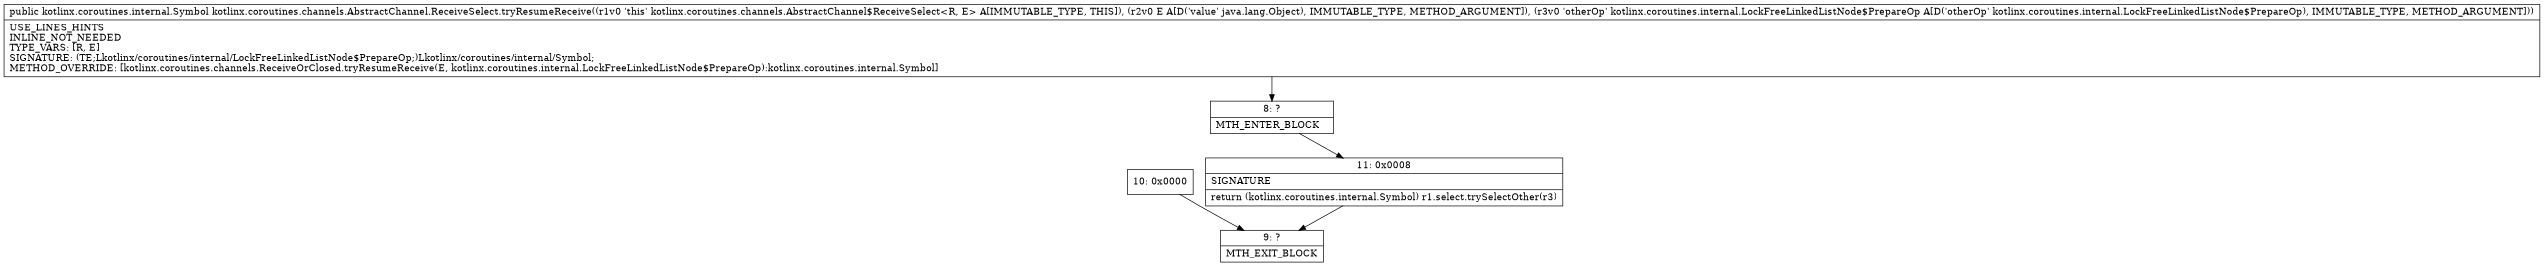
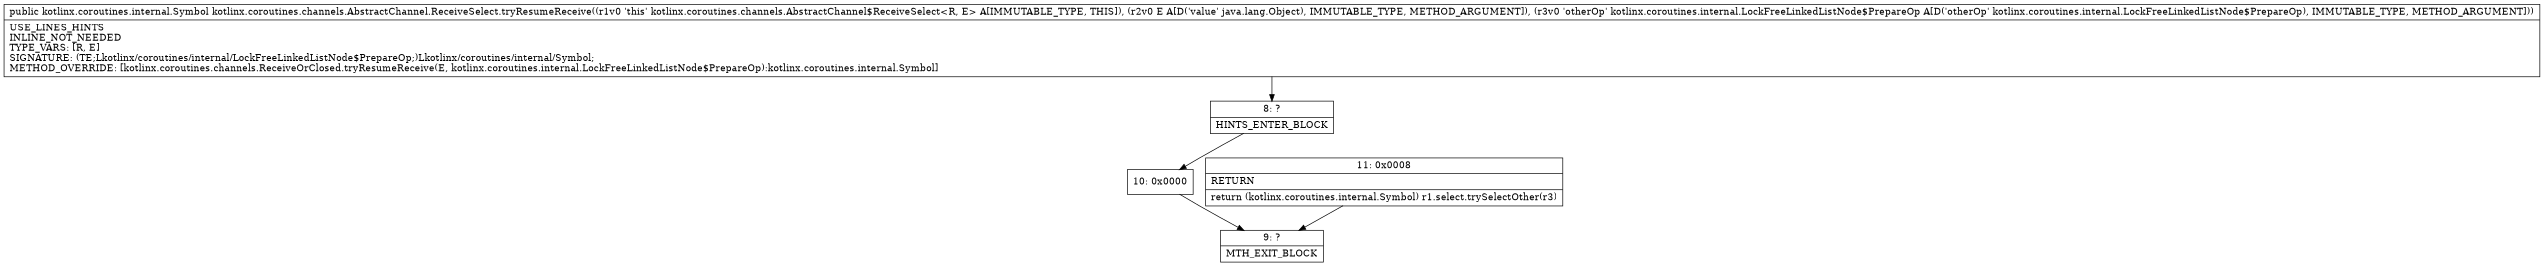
(1268, 125) -> (1272, 125)
(1318, 144) -> (1214, 150)
(1242, 181) -> (1233, 181)
